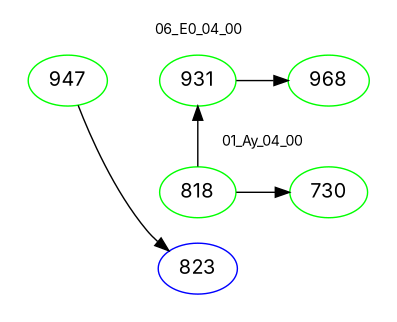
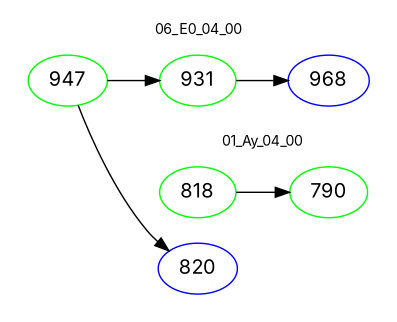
(329, 81) -> (329, 81)
(198, 143) -> (126, 81)
(329, 192) -> (329, 192)
(198, 269) -> (198, 269)
